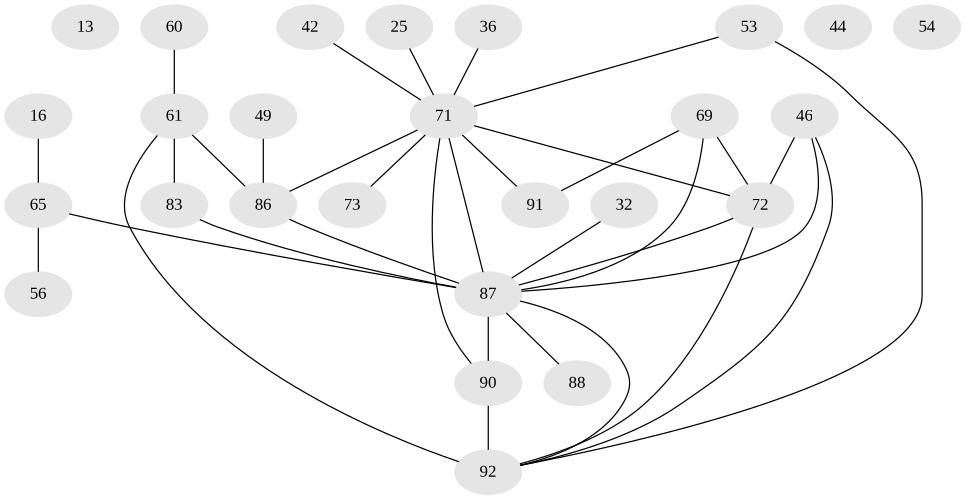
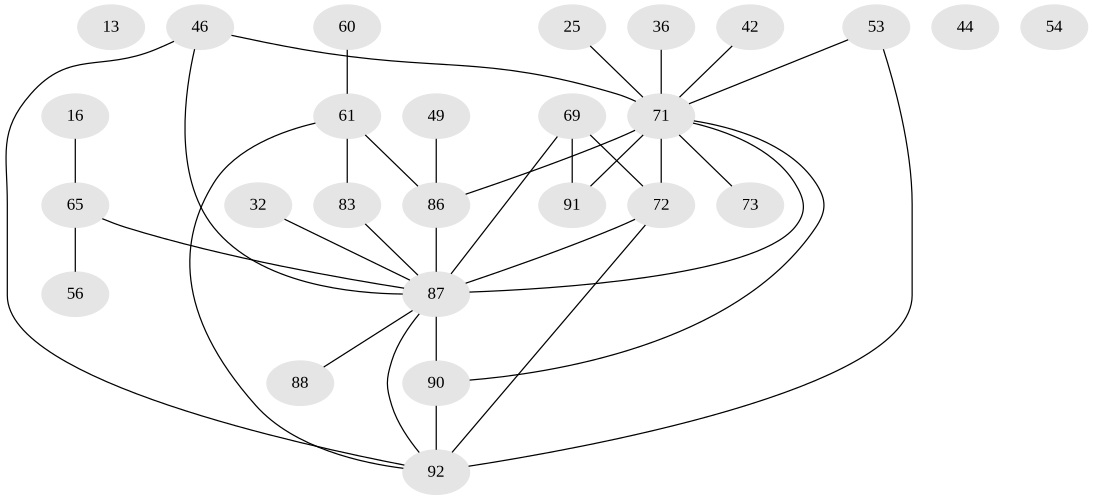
(782, 161) -> (435, 64)
